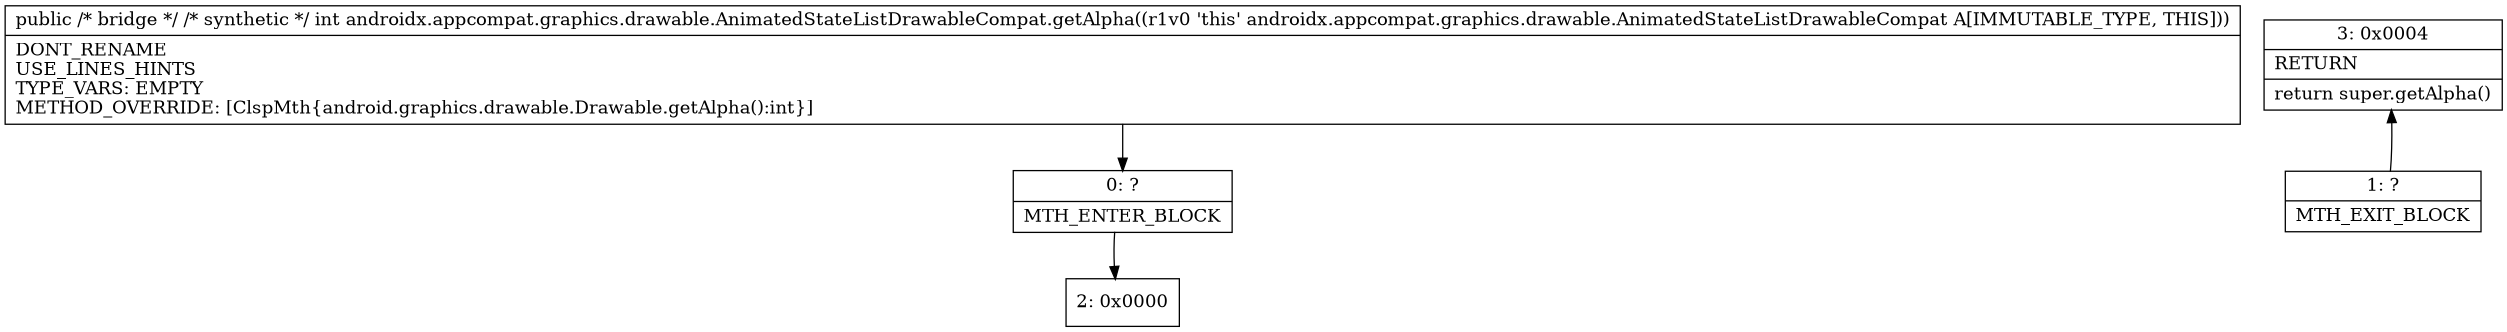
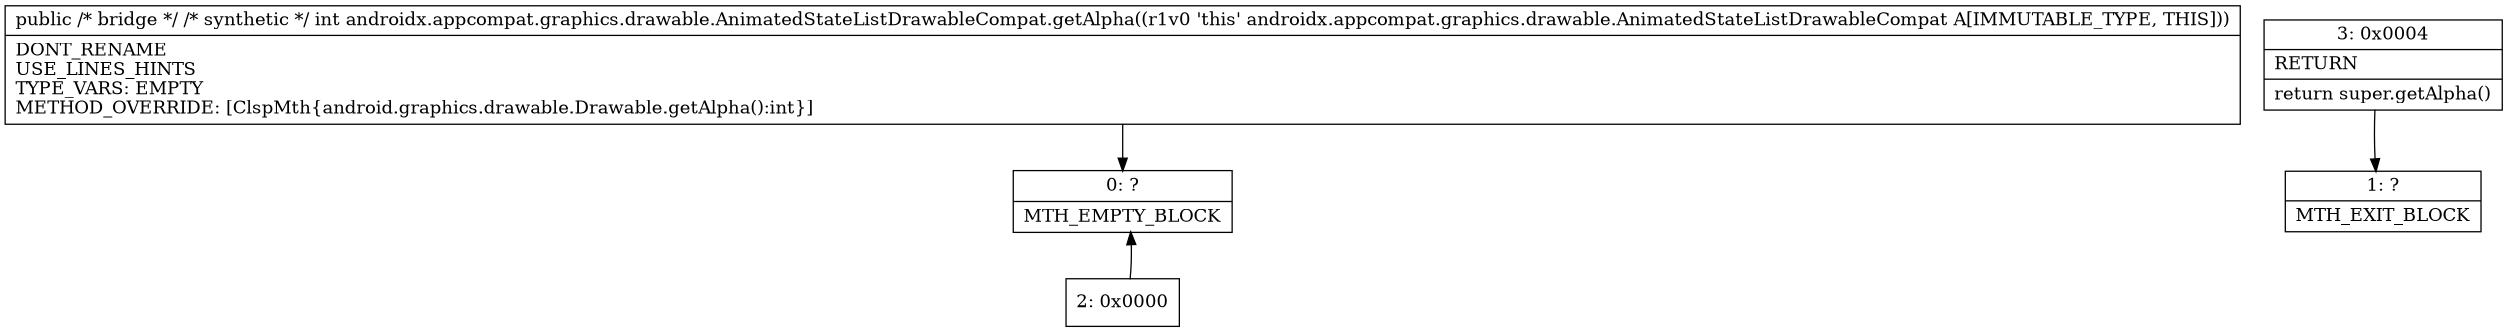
(2392, 147) -> (2374, 134)
(1123, 216) -> (1123, 216)
(1114, 249) -> (1131, 262)
